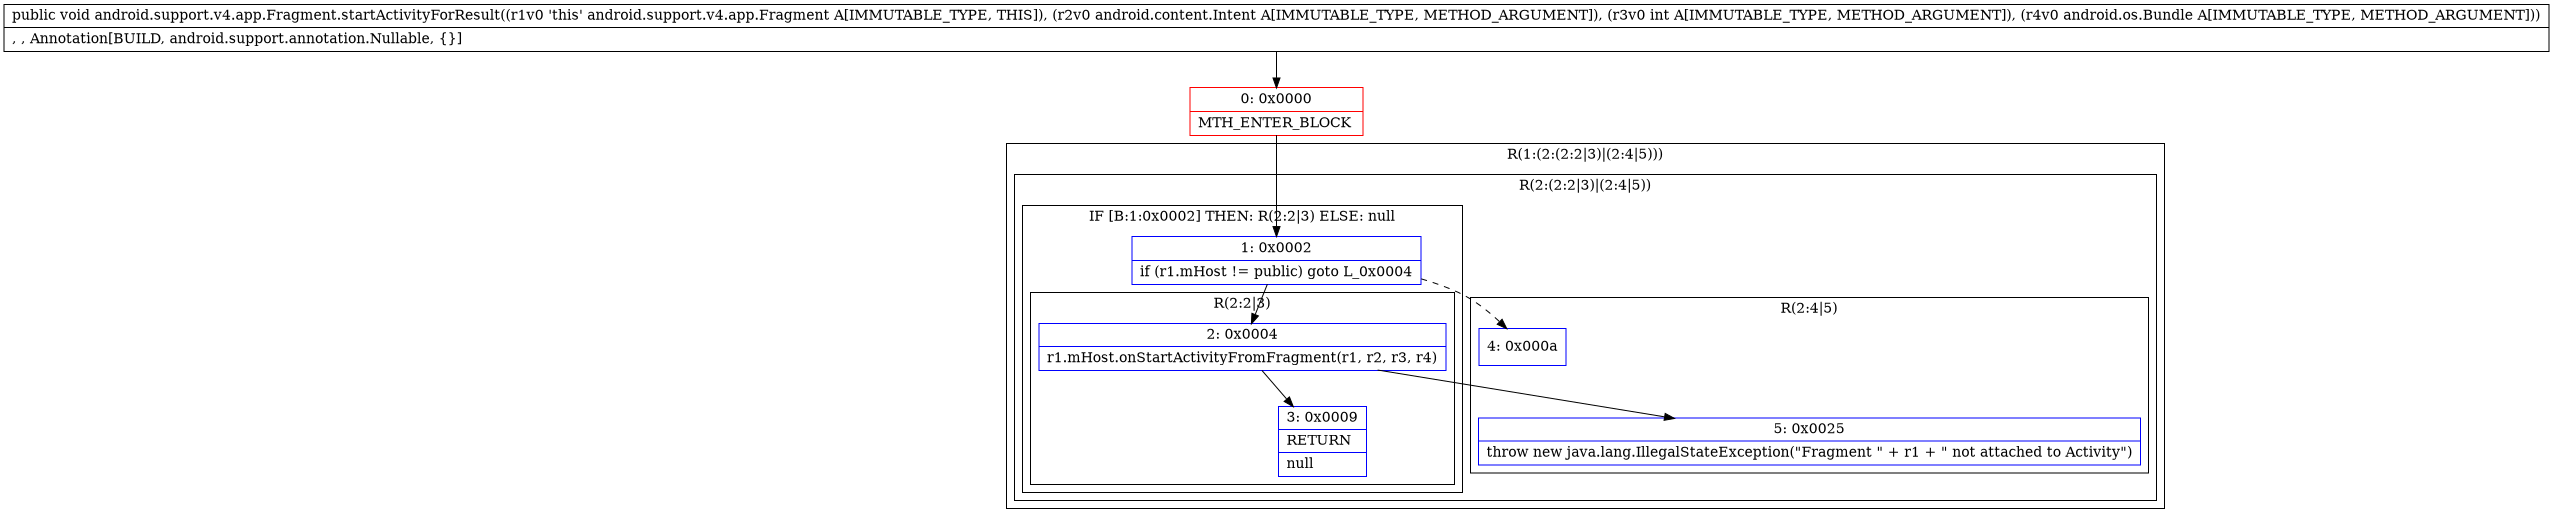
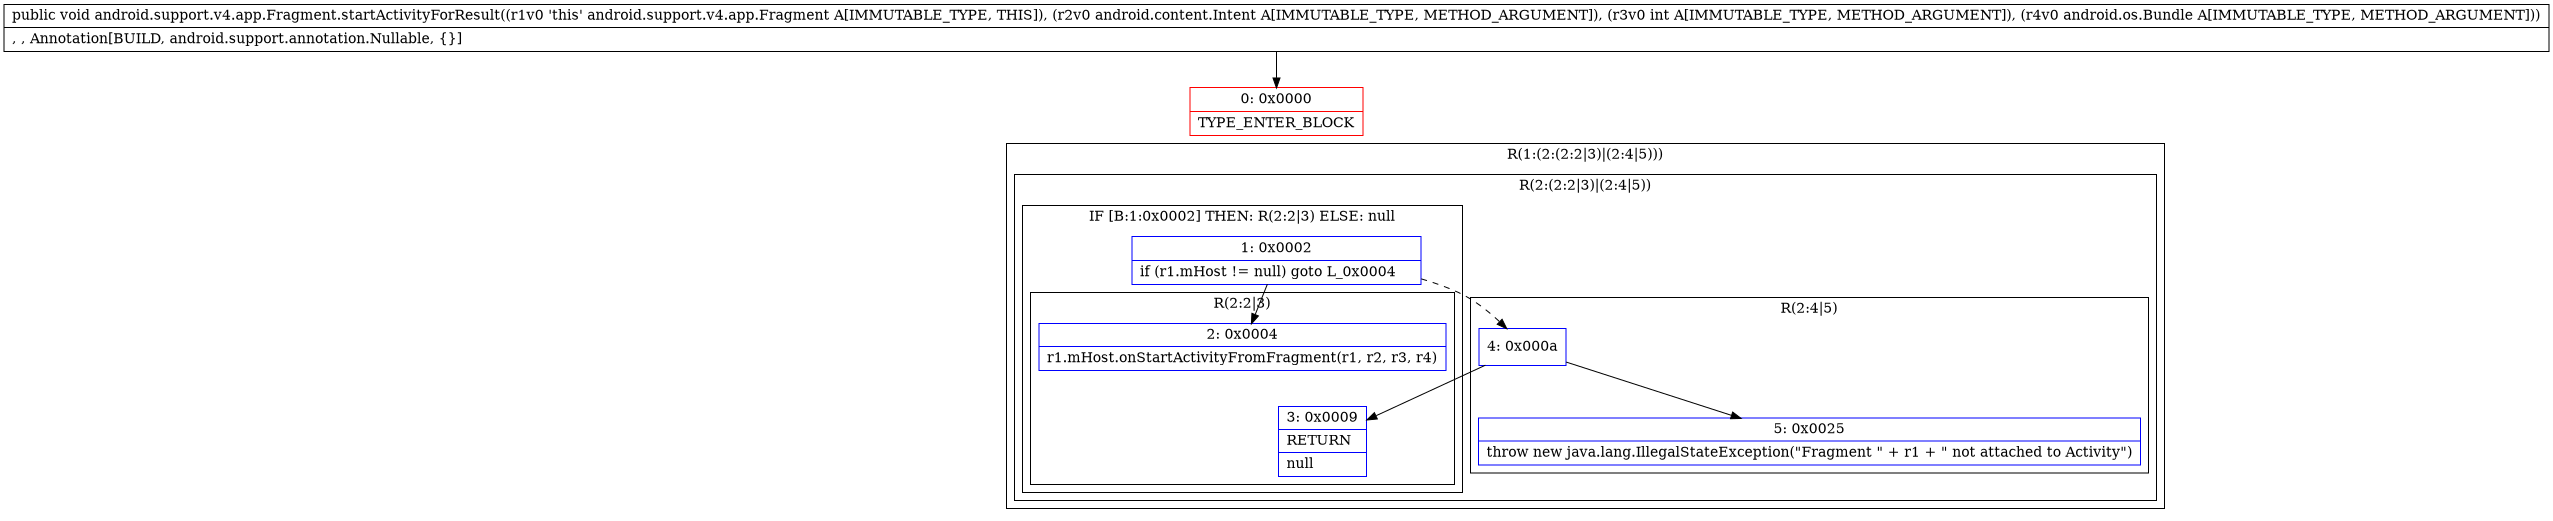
(1275, 123) -> (1276, 123)
(1276, 181) -> none
(1276, 272) -> (1268, 272)
(1274, 385) -> (1431, 390)
(1521, 393) -> (1649, 389)
